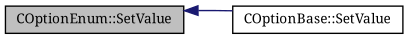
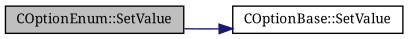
(215, 11) -> (202, 29)
